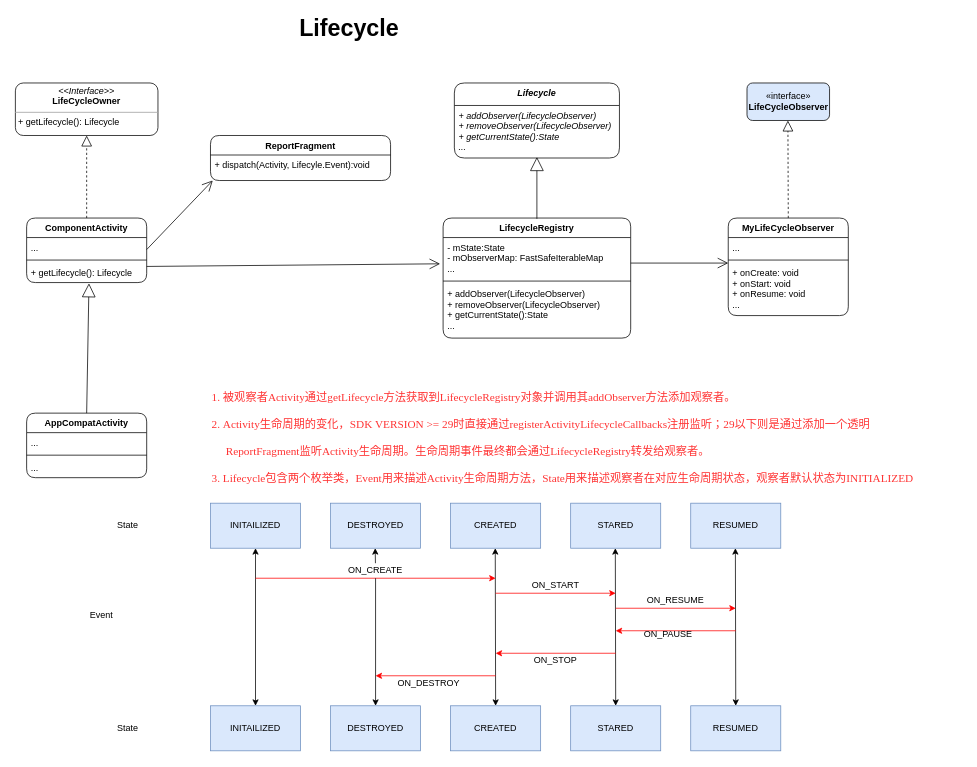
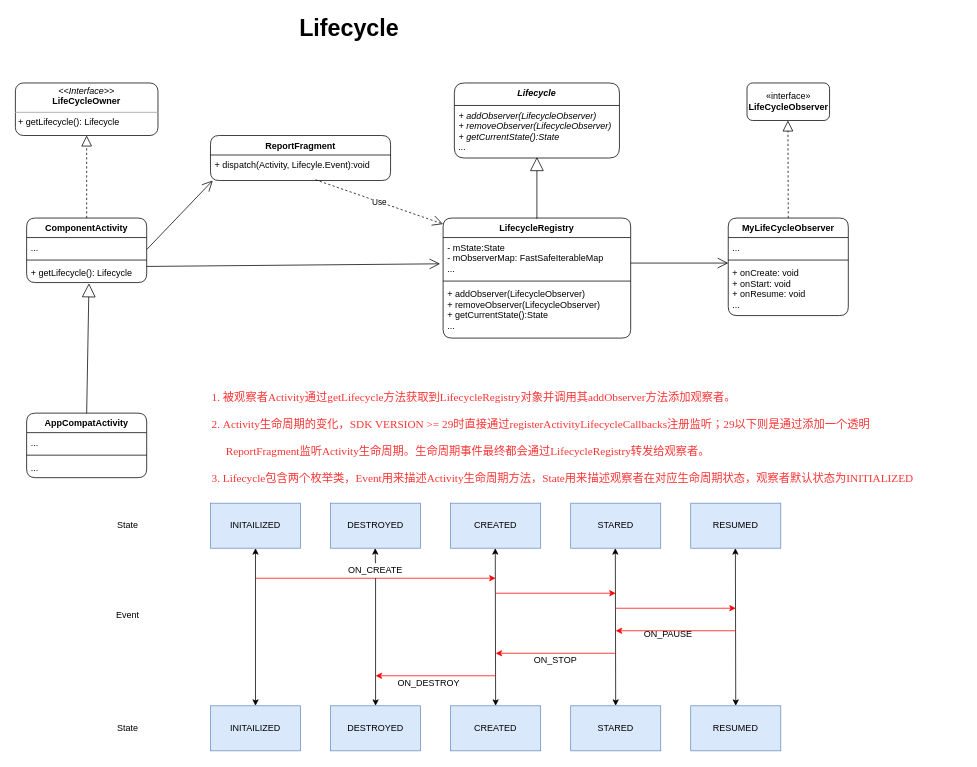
(788, 102) -> (788, 102)
none -> (381, 202)
(555, 585) -> none
(675, 600) -> none
(102, 615) -> (128, 615)
